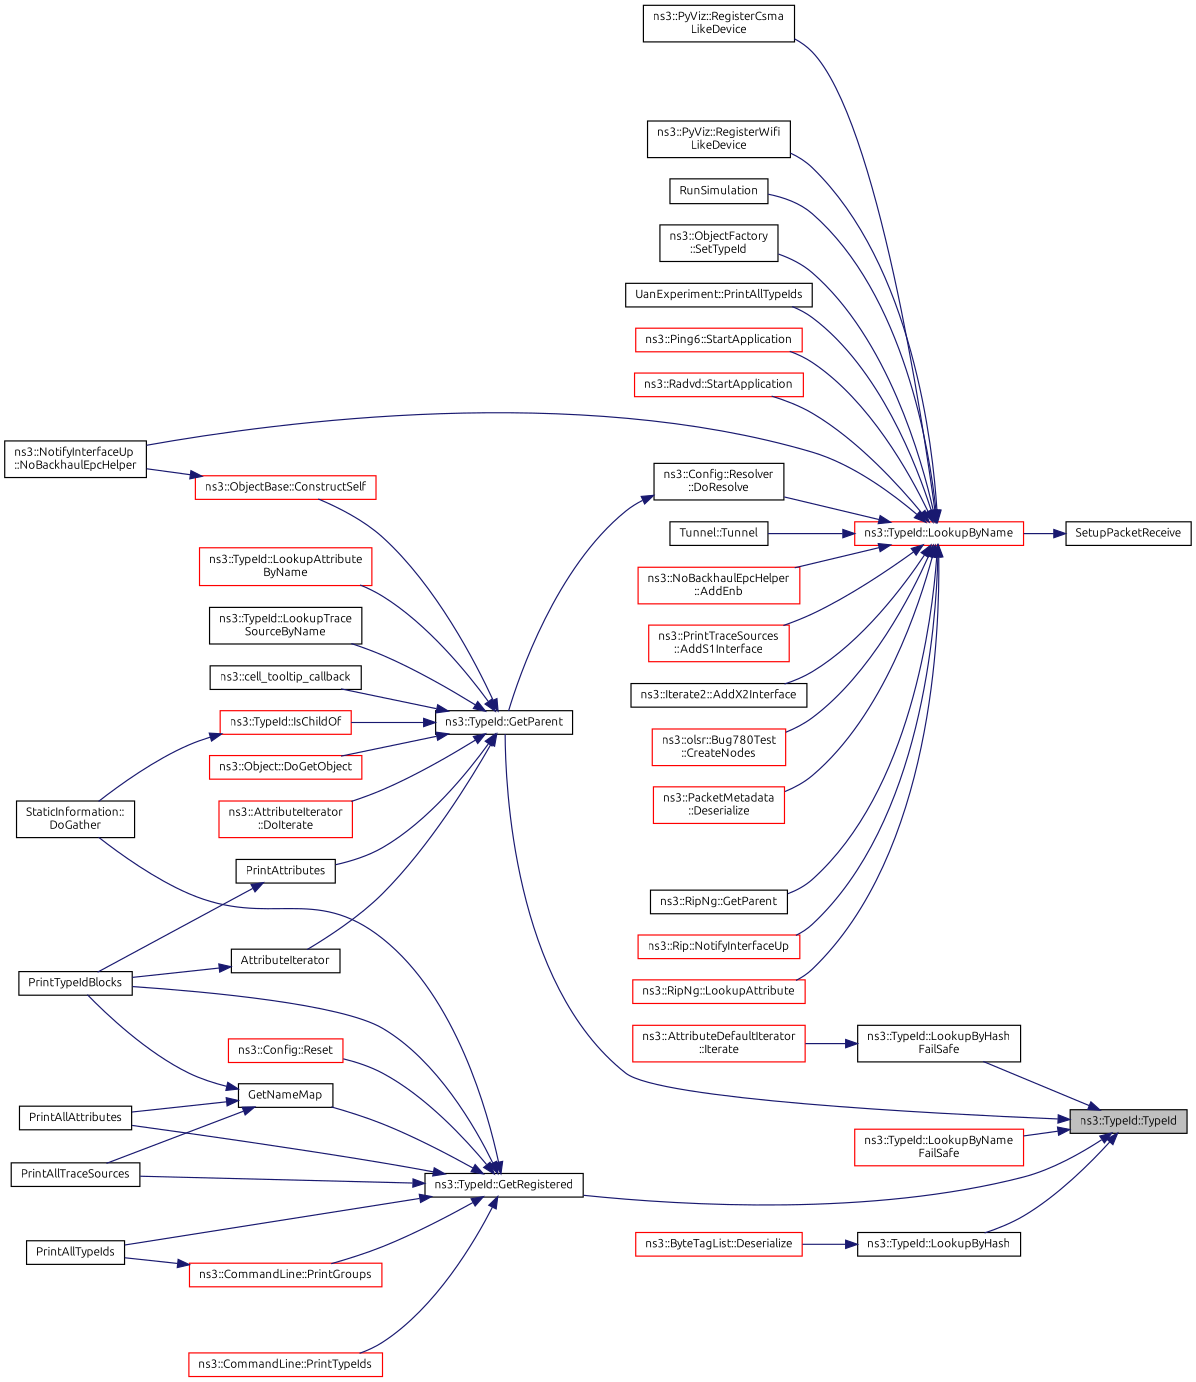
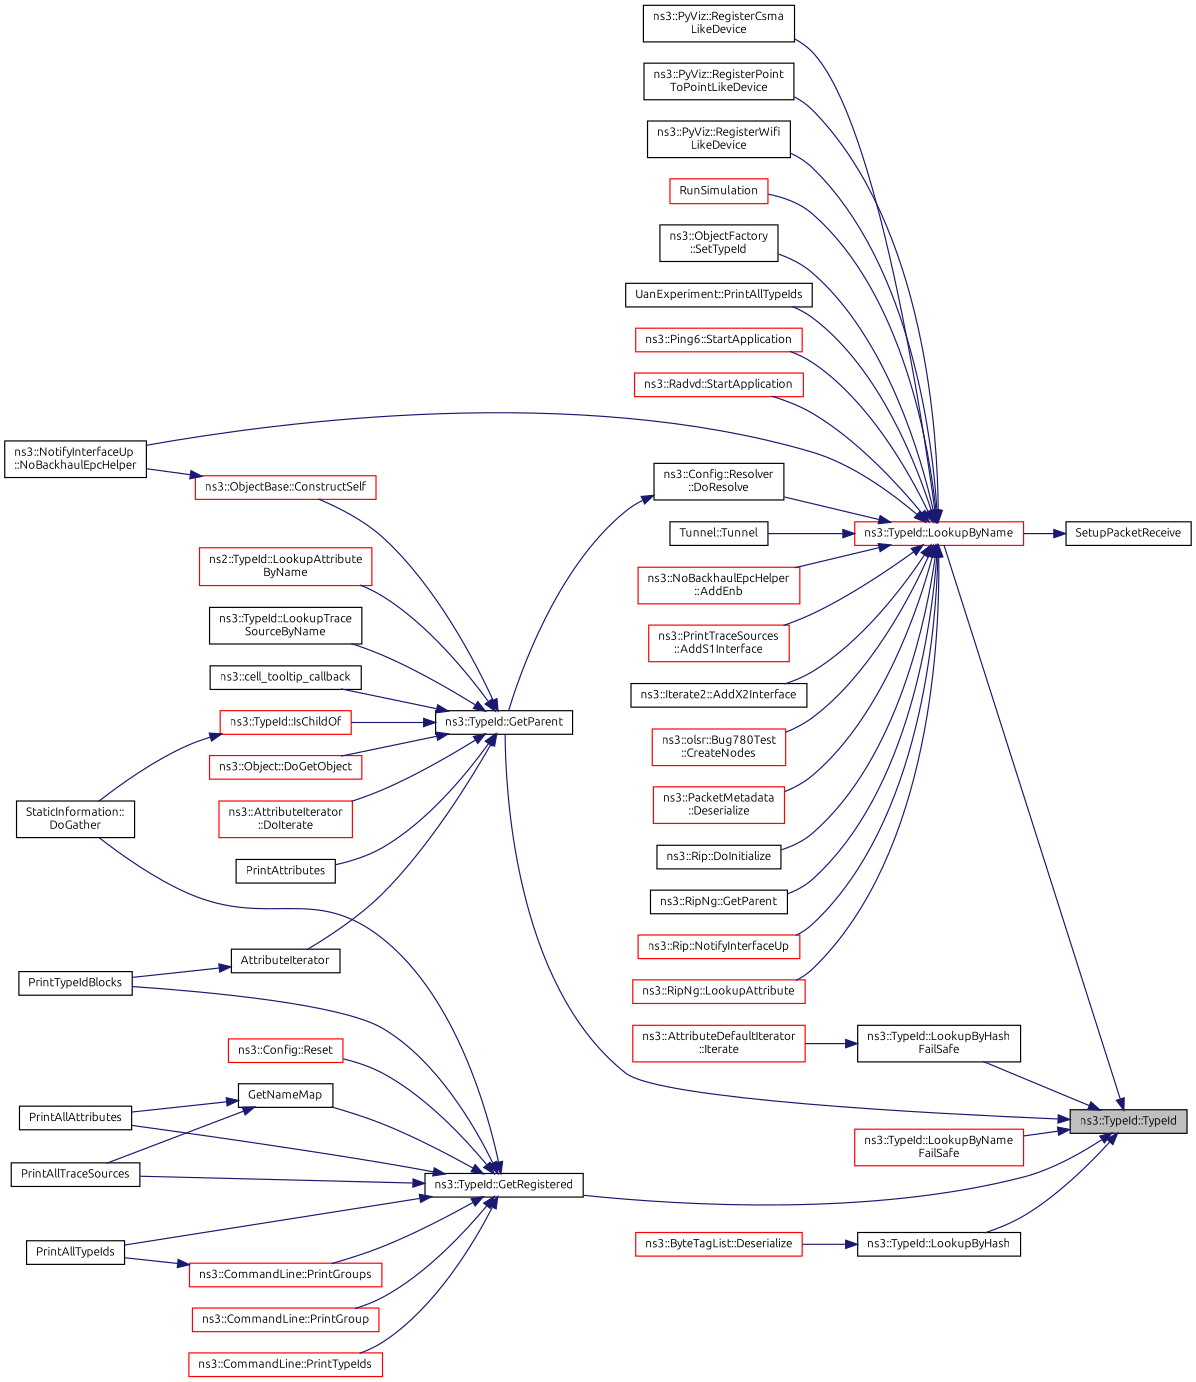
none -> (719, 81)
(719, 191) -> (719, 191)
(286, 567) -> (286, 567)
none -> (1032, 822)
none -> (719, 857)
(175, 930) -> none
(151, 1050) -> none
none -> (286, 1320)
